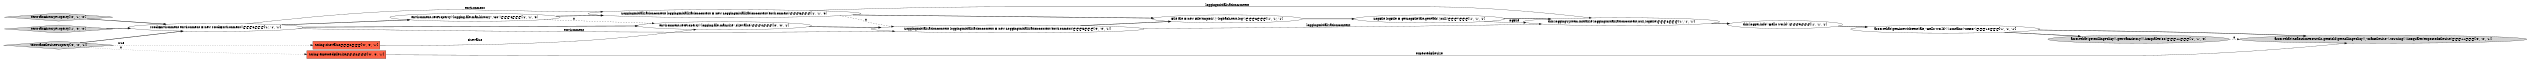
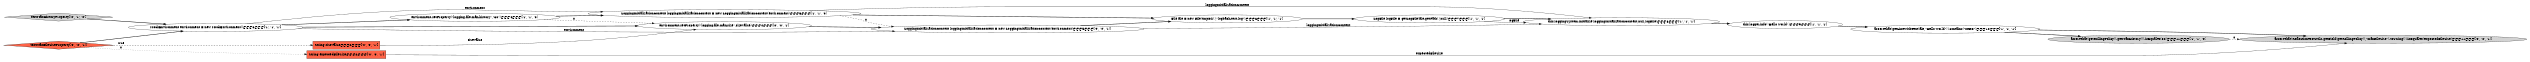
(59, 29) -> none
(59, 45) -> (59, 45)
(212, 45) -> (212, 45)
